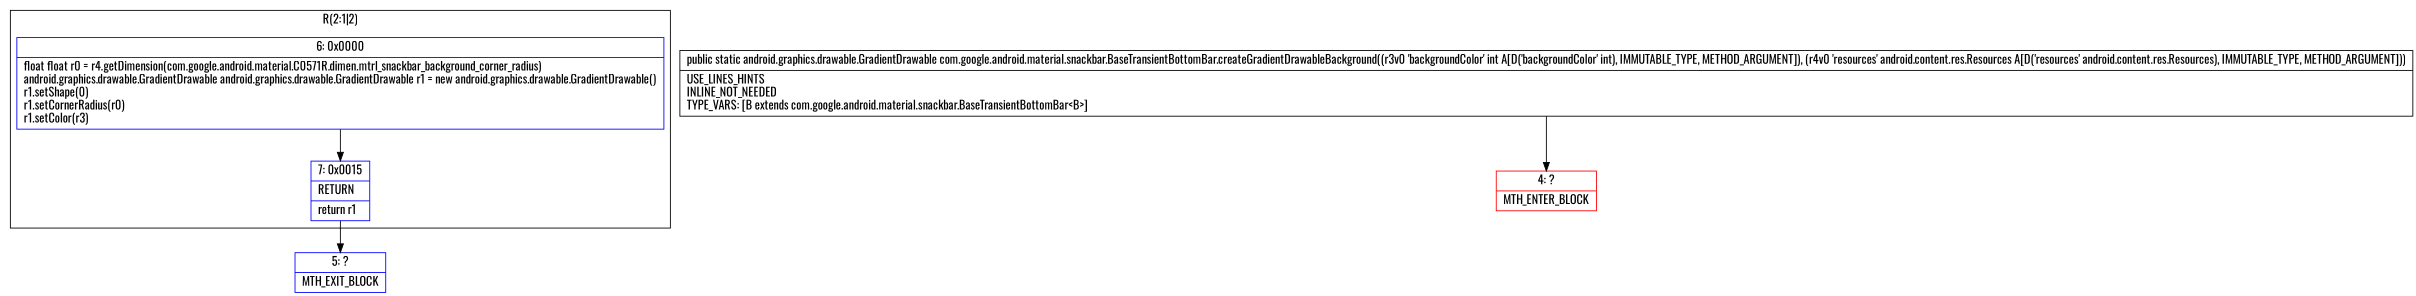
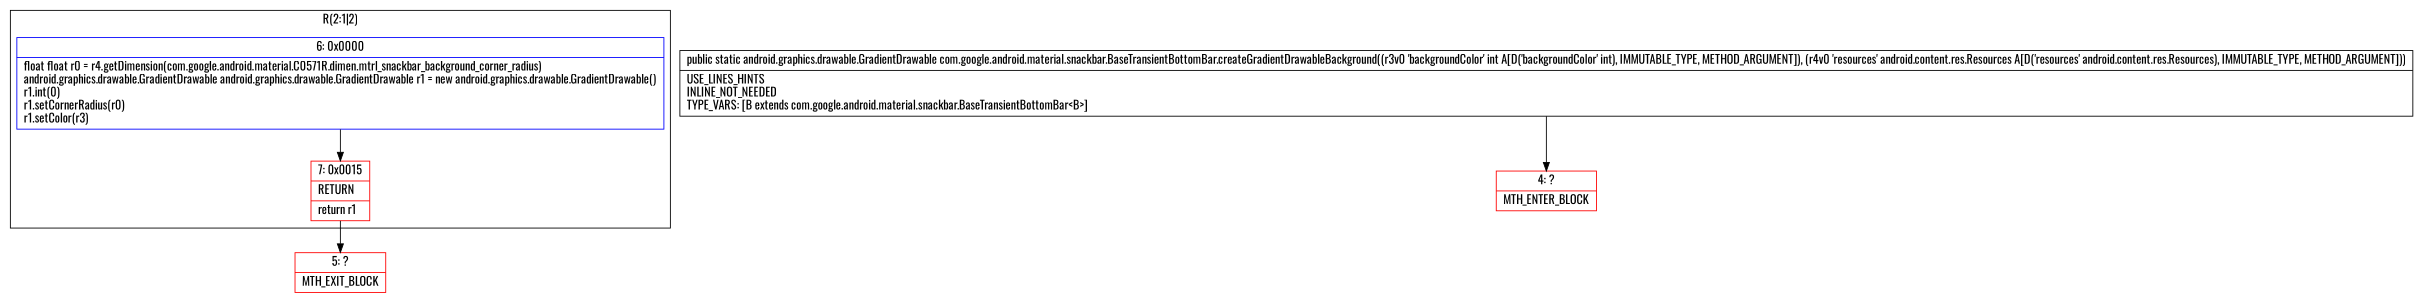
(57, 93) -> (42, 93)
(340, 191) -> (340, 191)
(340, 273) -> (340, 273)
